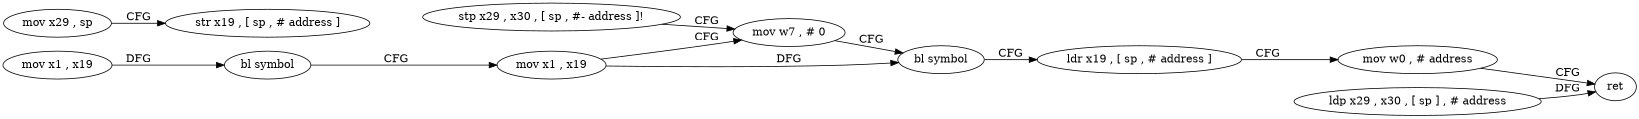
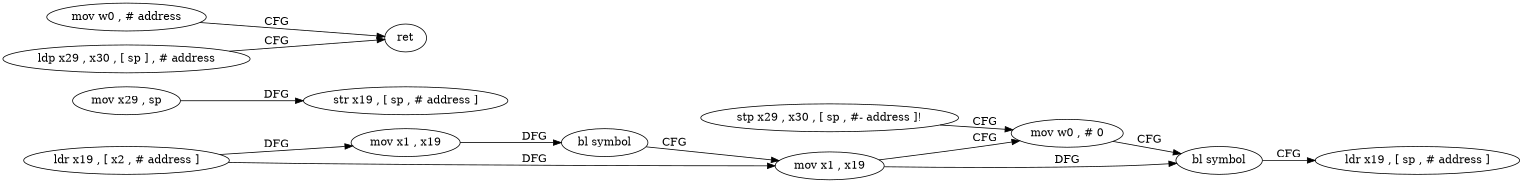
(139, 17) -> (277, 95)
(789, 33) -> (1067, 133)
(1286, 60) -> none
(1568, 89) -> (277, 41)
none -> (127, 160)
